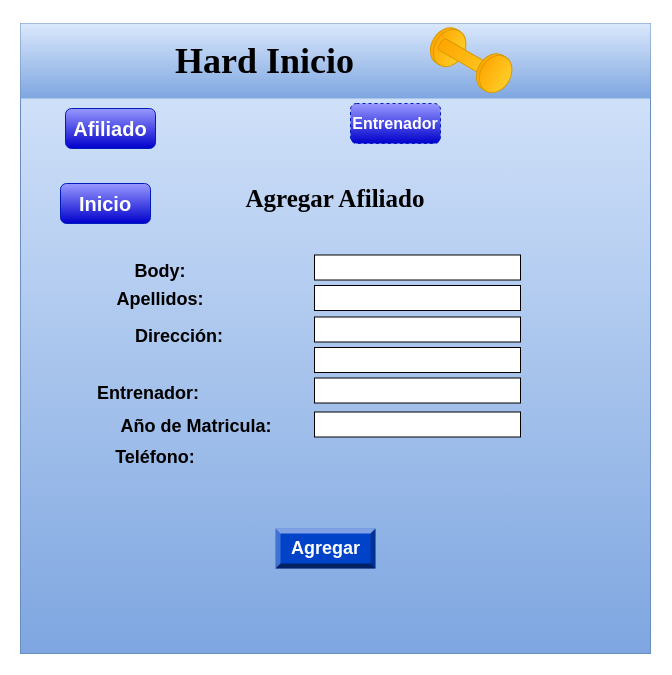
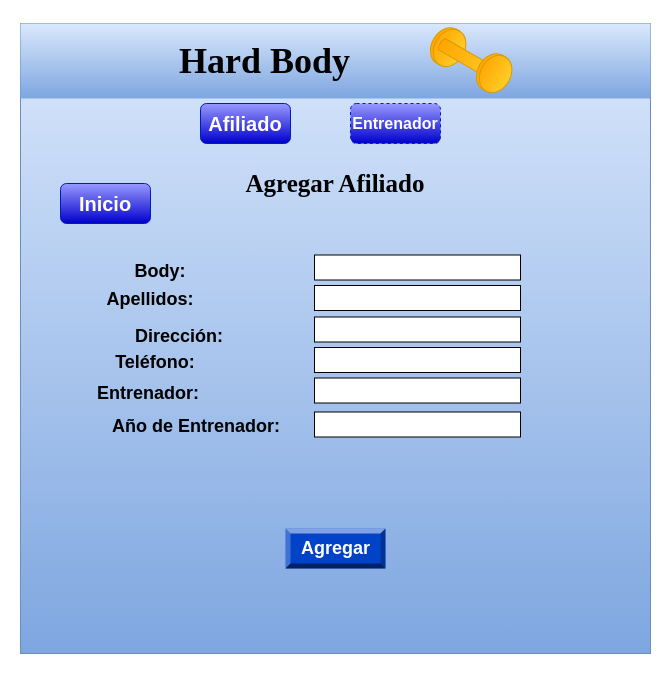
(265, 62) -> (265, 62)
(111, 129) -> (246, 124)
(336, 199) -> (336, 184)
(161, 296) -> (151, 296)
(197, 423) -> (197, 423)
(156, 454) -> (156, 359)
(326, 549) -> (336, 549)
